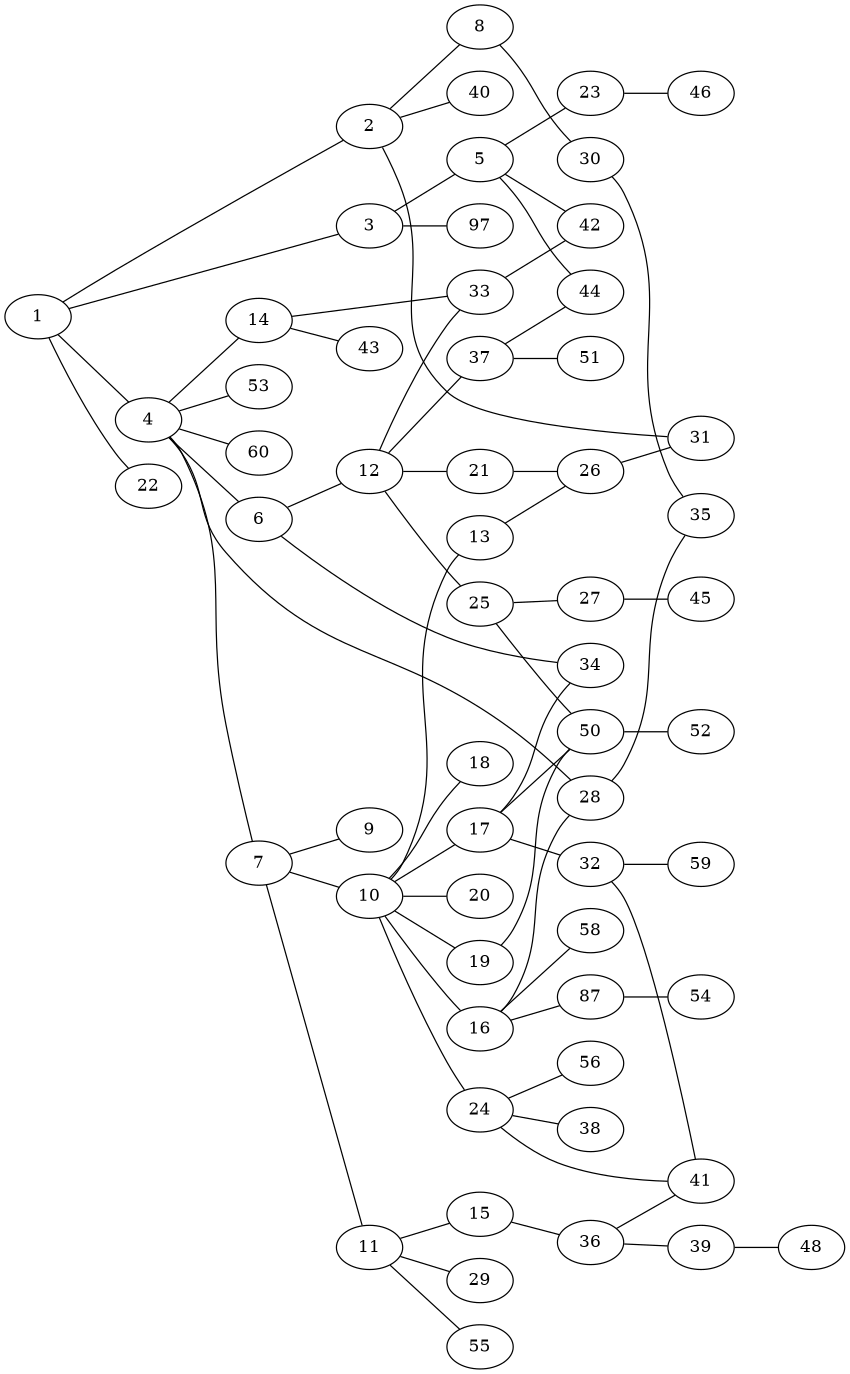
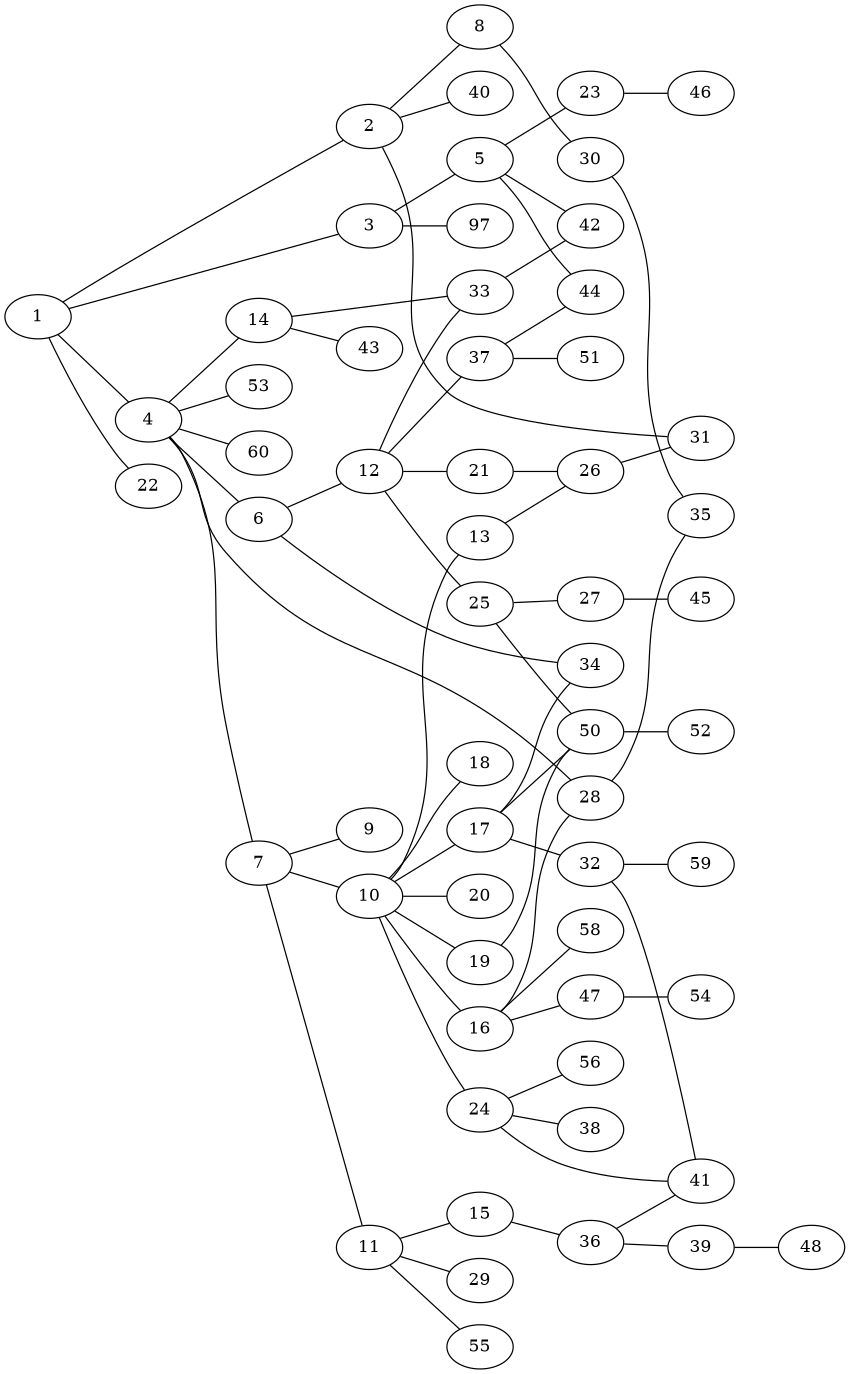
(591, 997) -> (591, 997)
